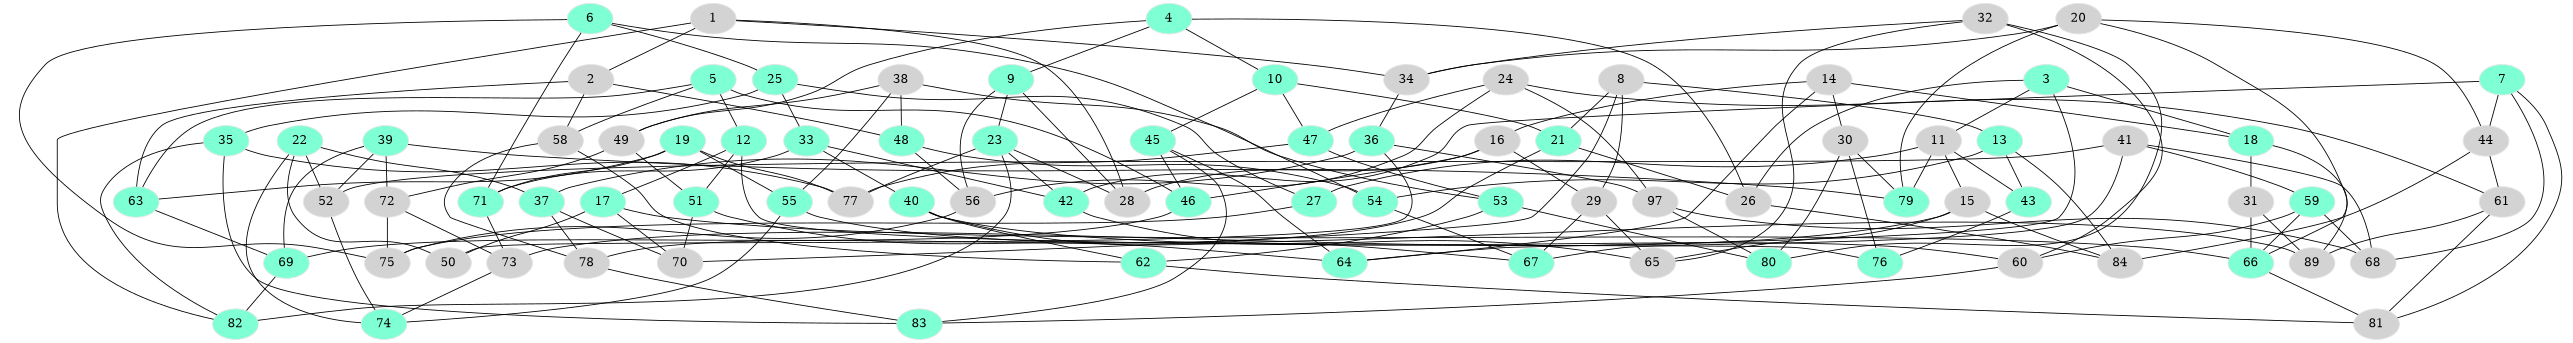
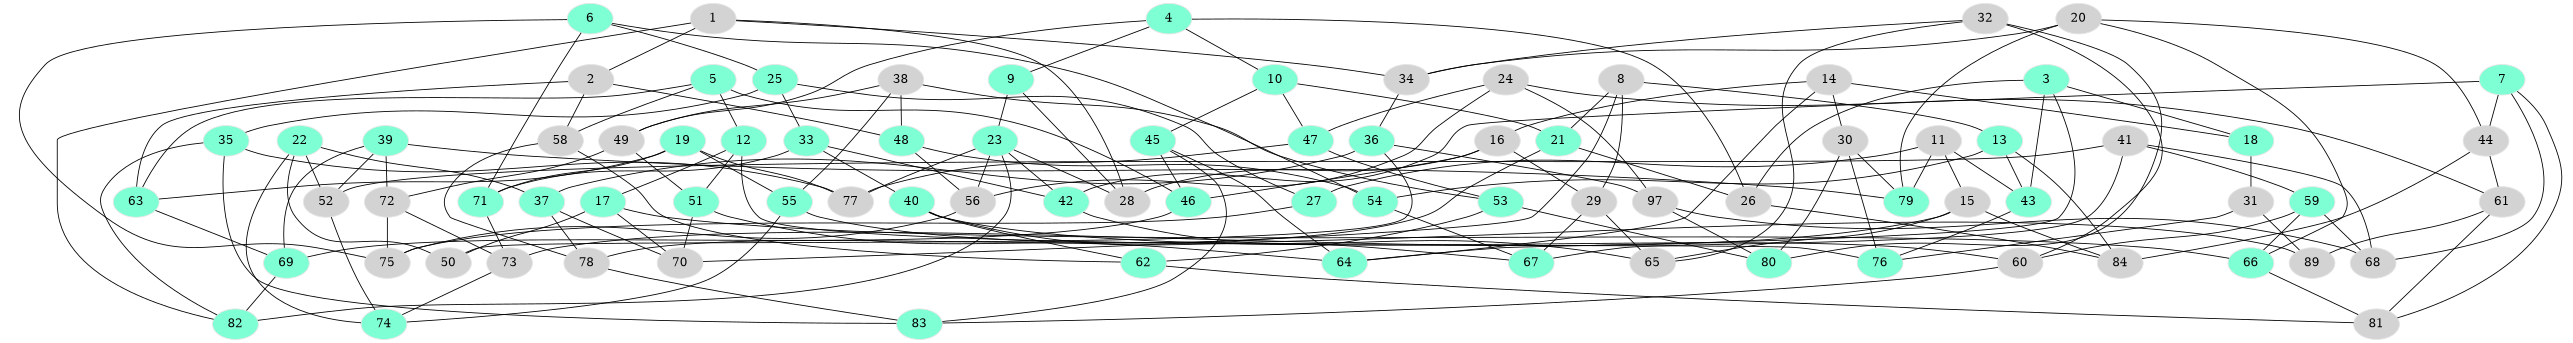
(1993, 110) -> (2037, 141)
(962, 133) -> (984, 171)
(2328, 171) -> none
(2251, 233) -> (2068, 237)
